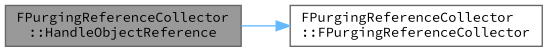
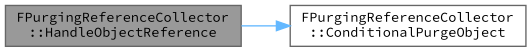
(416, 26) -> (408, 26)
